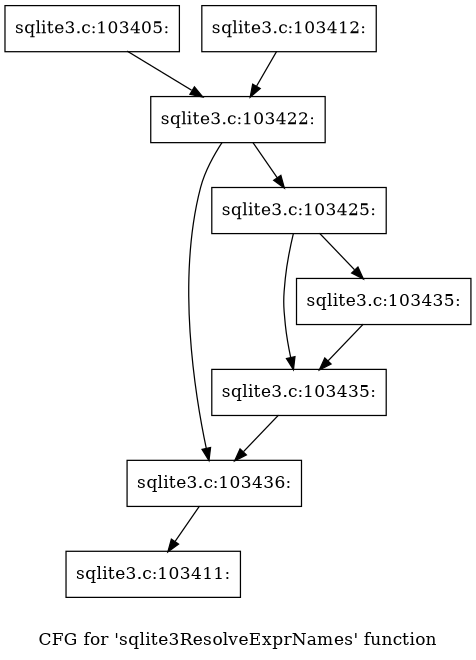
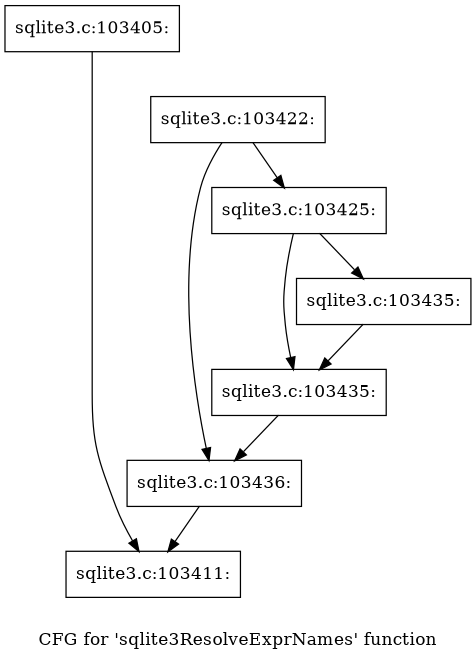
(289, 29) -> none
(159, 71) -> (92, 300)
